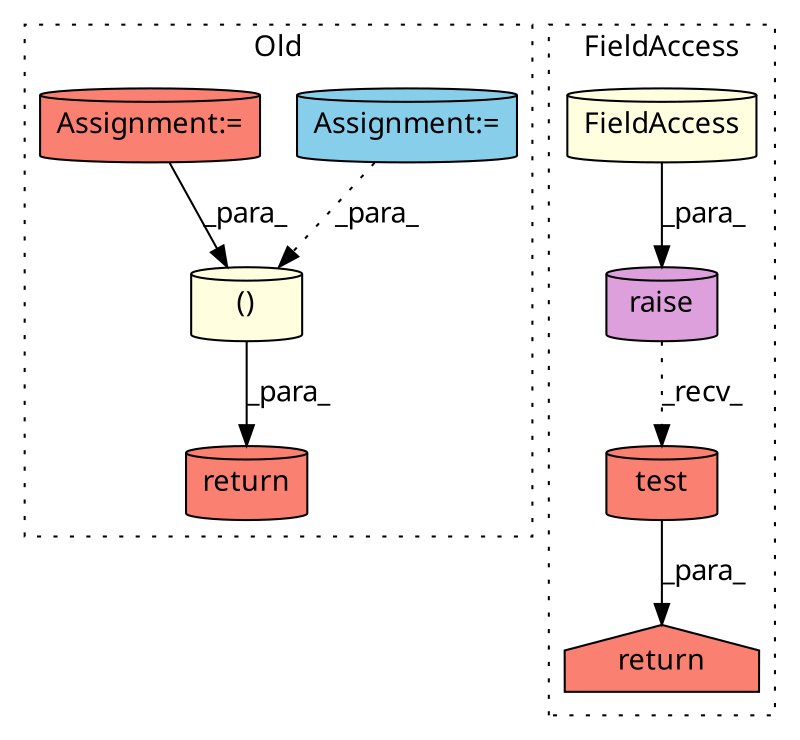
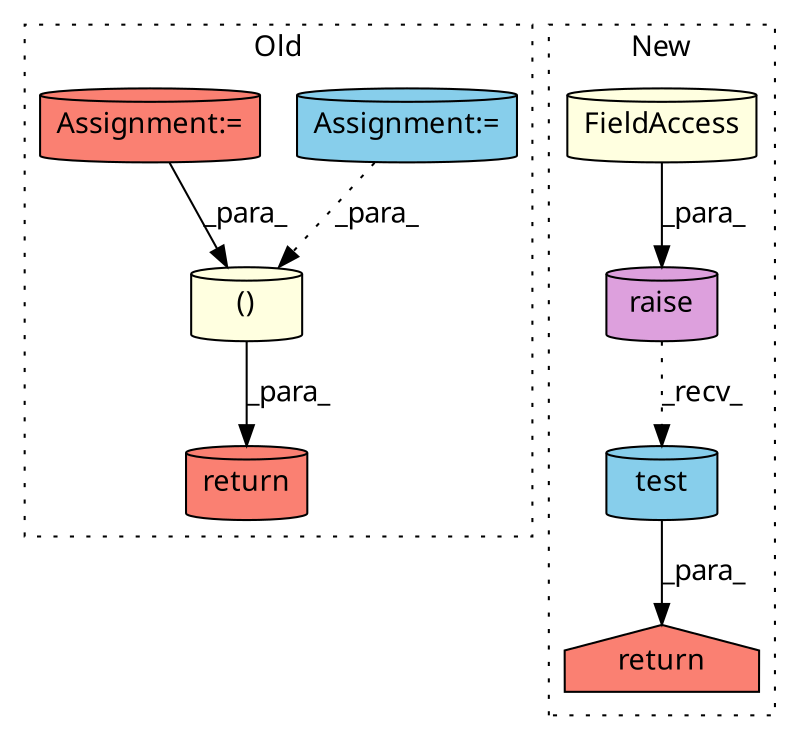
(662, 48) -> (662, 48)
(662, 483) -> (662, 483)
